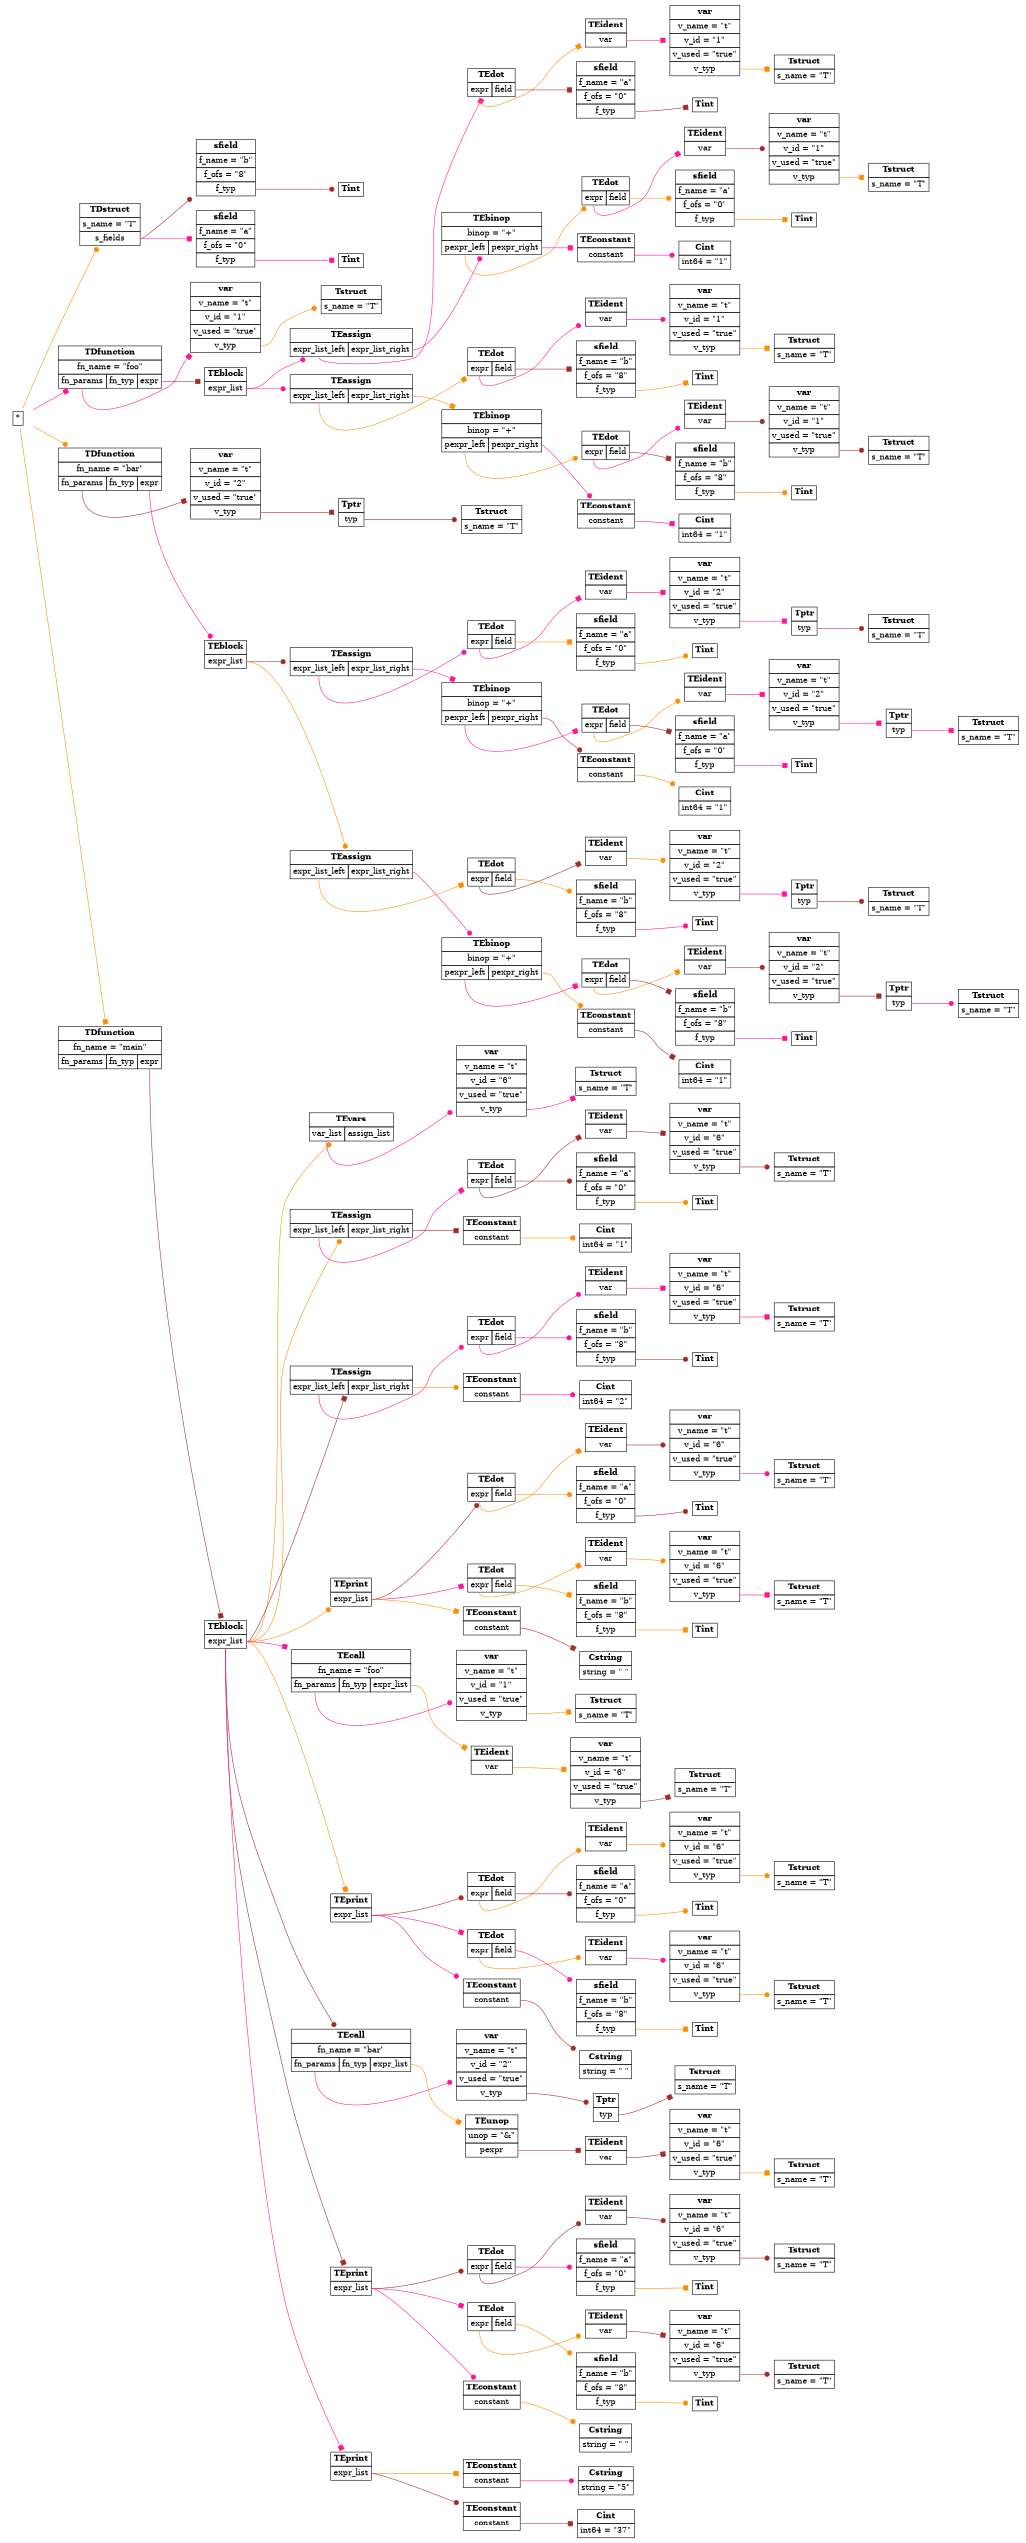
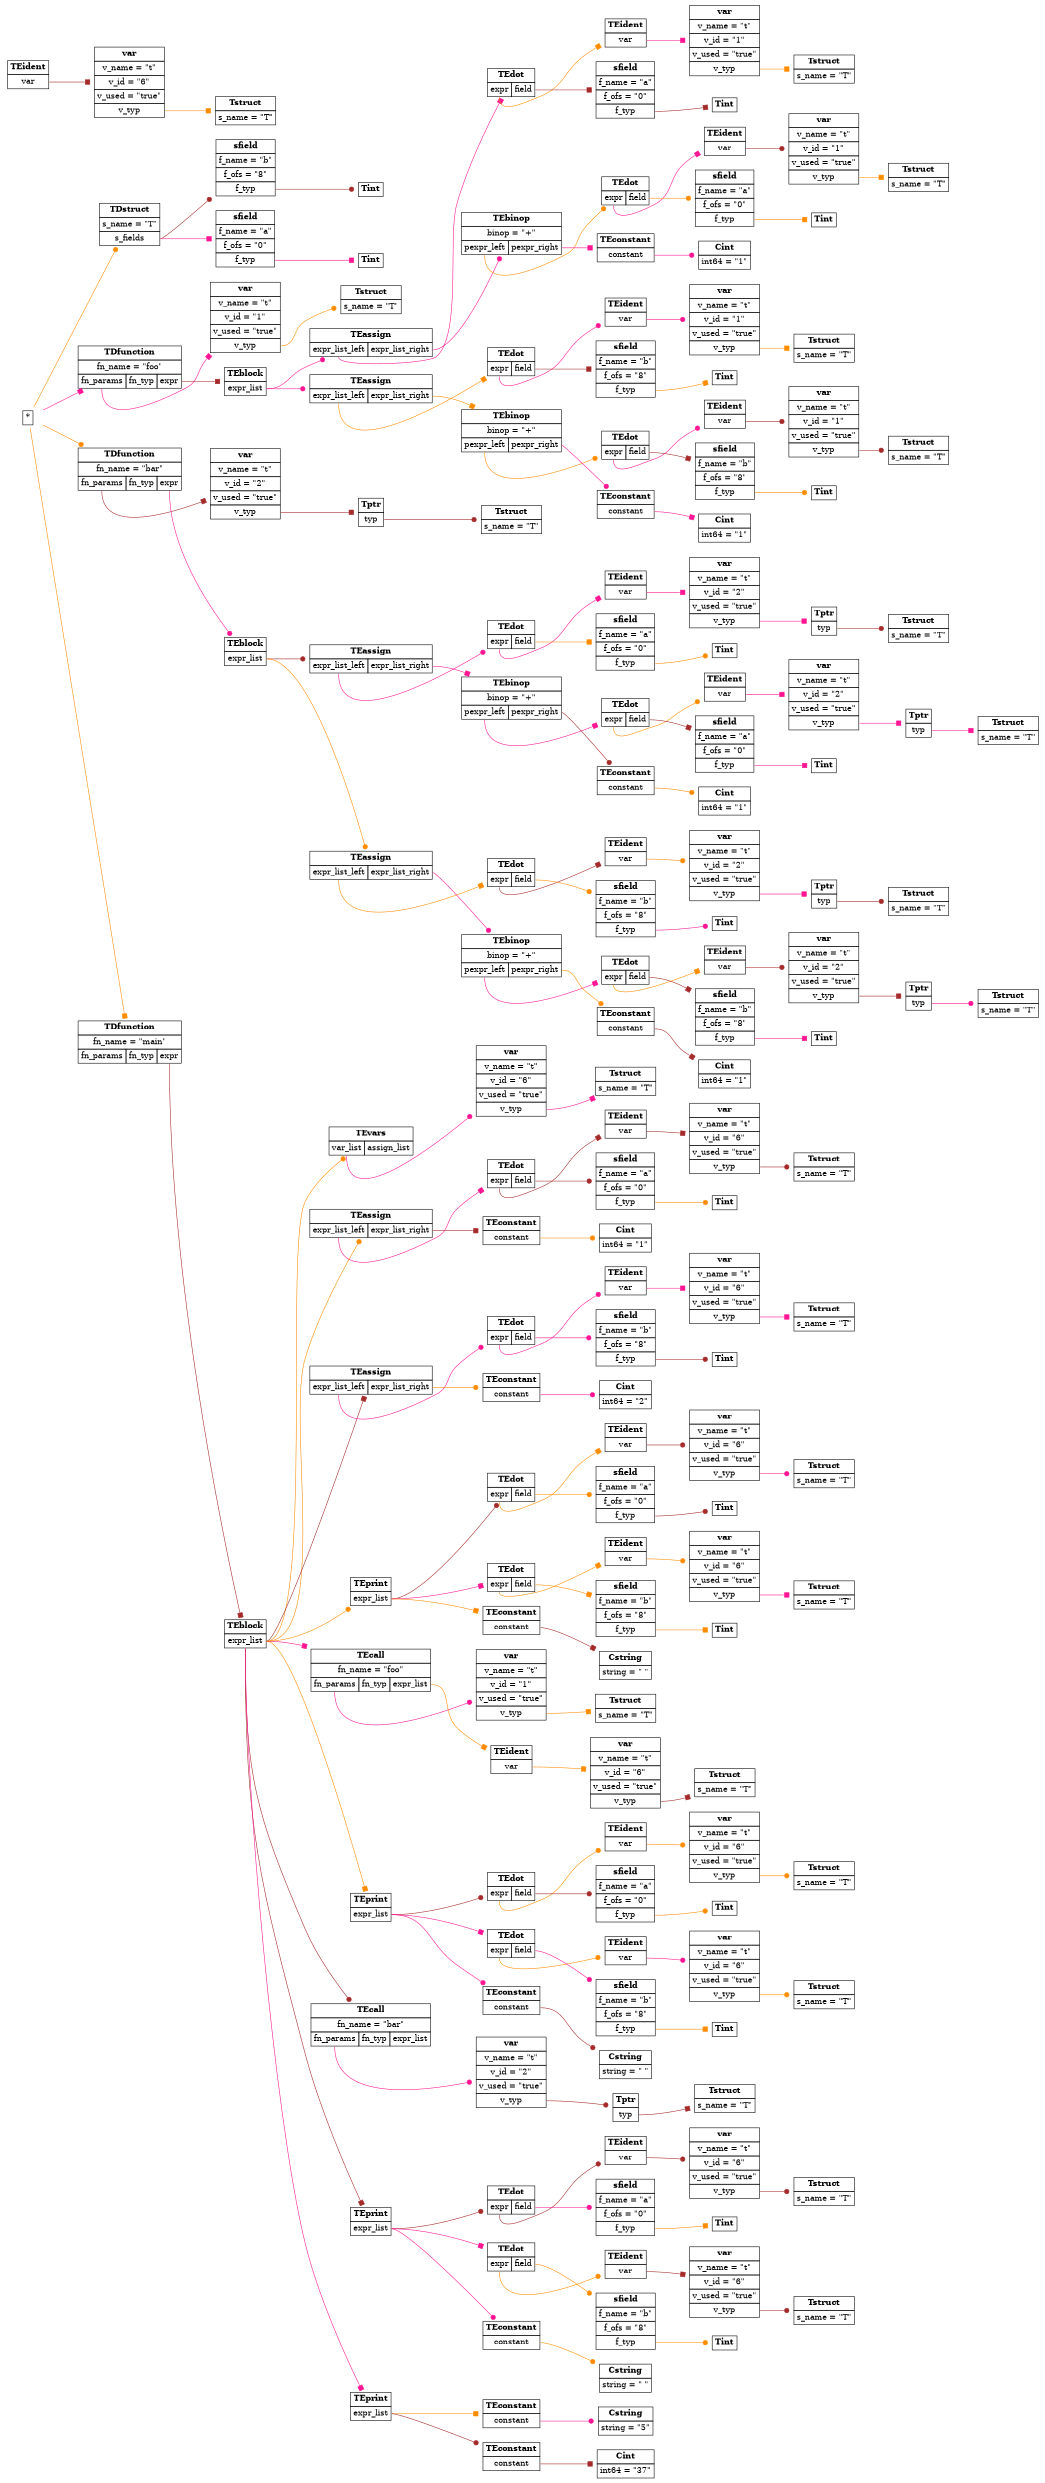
(491, 2136) -> none
